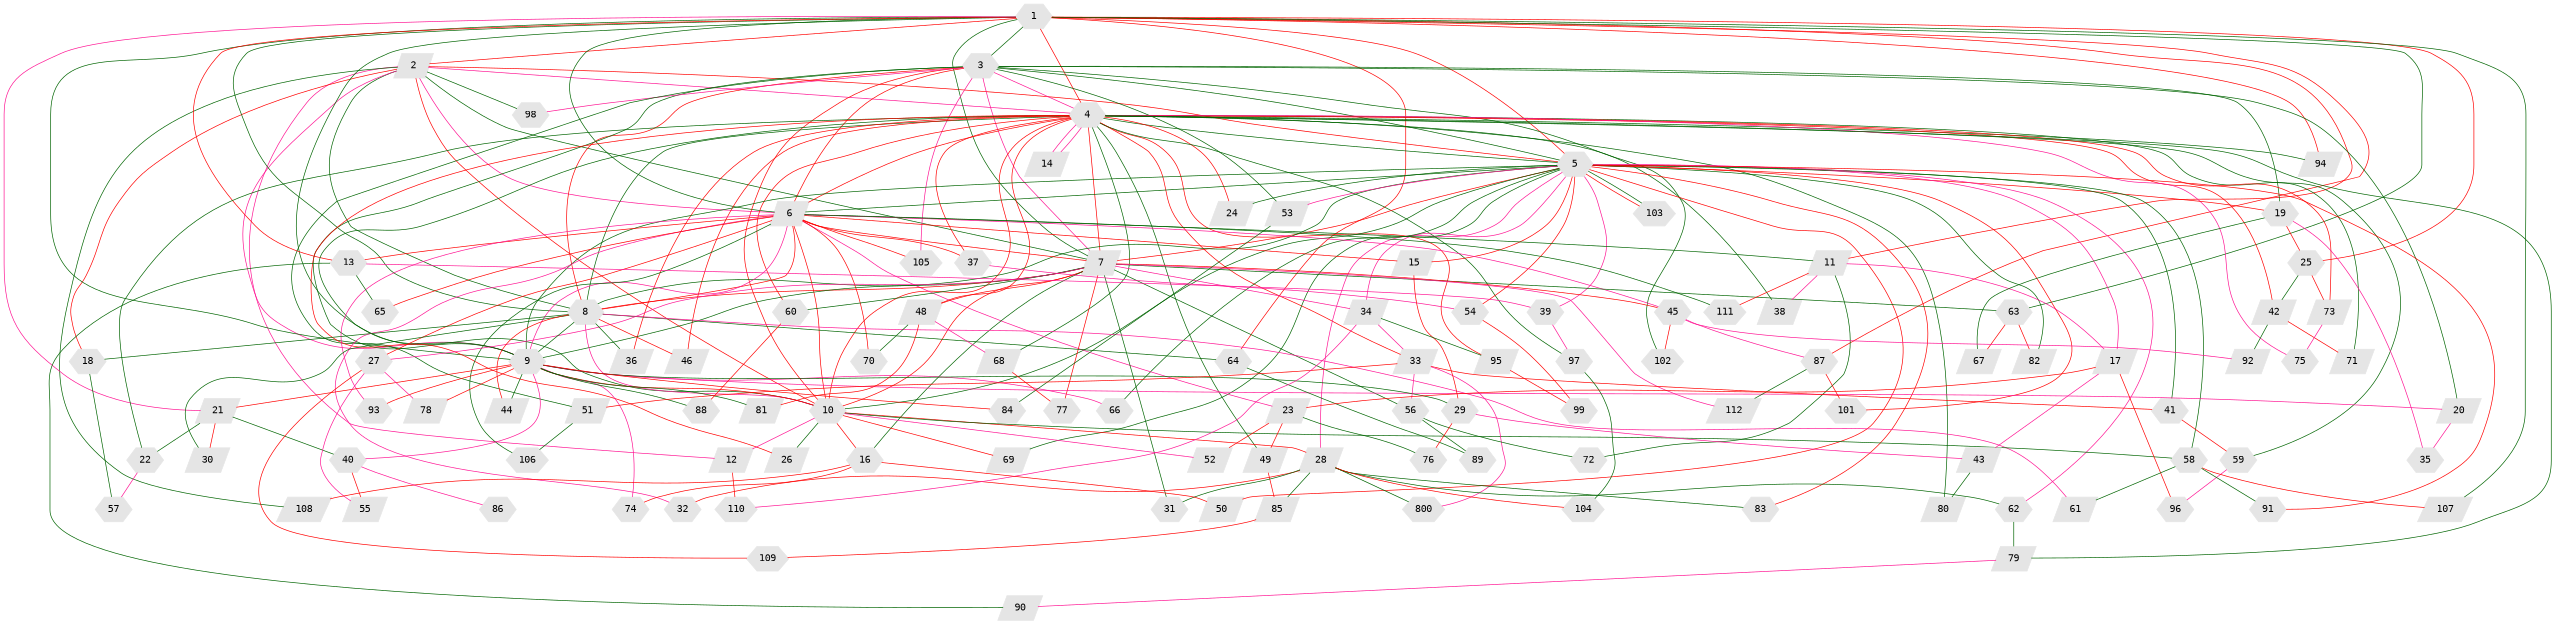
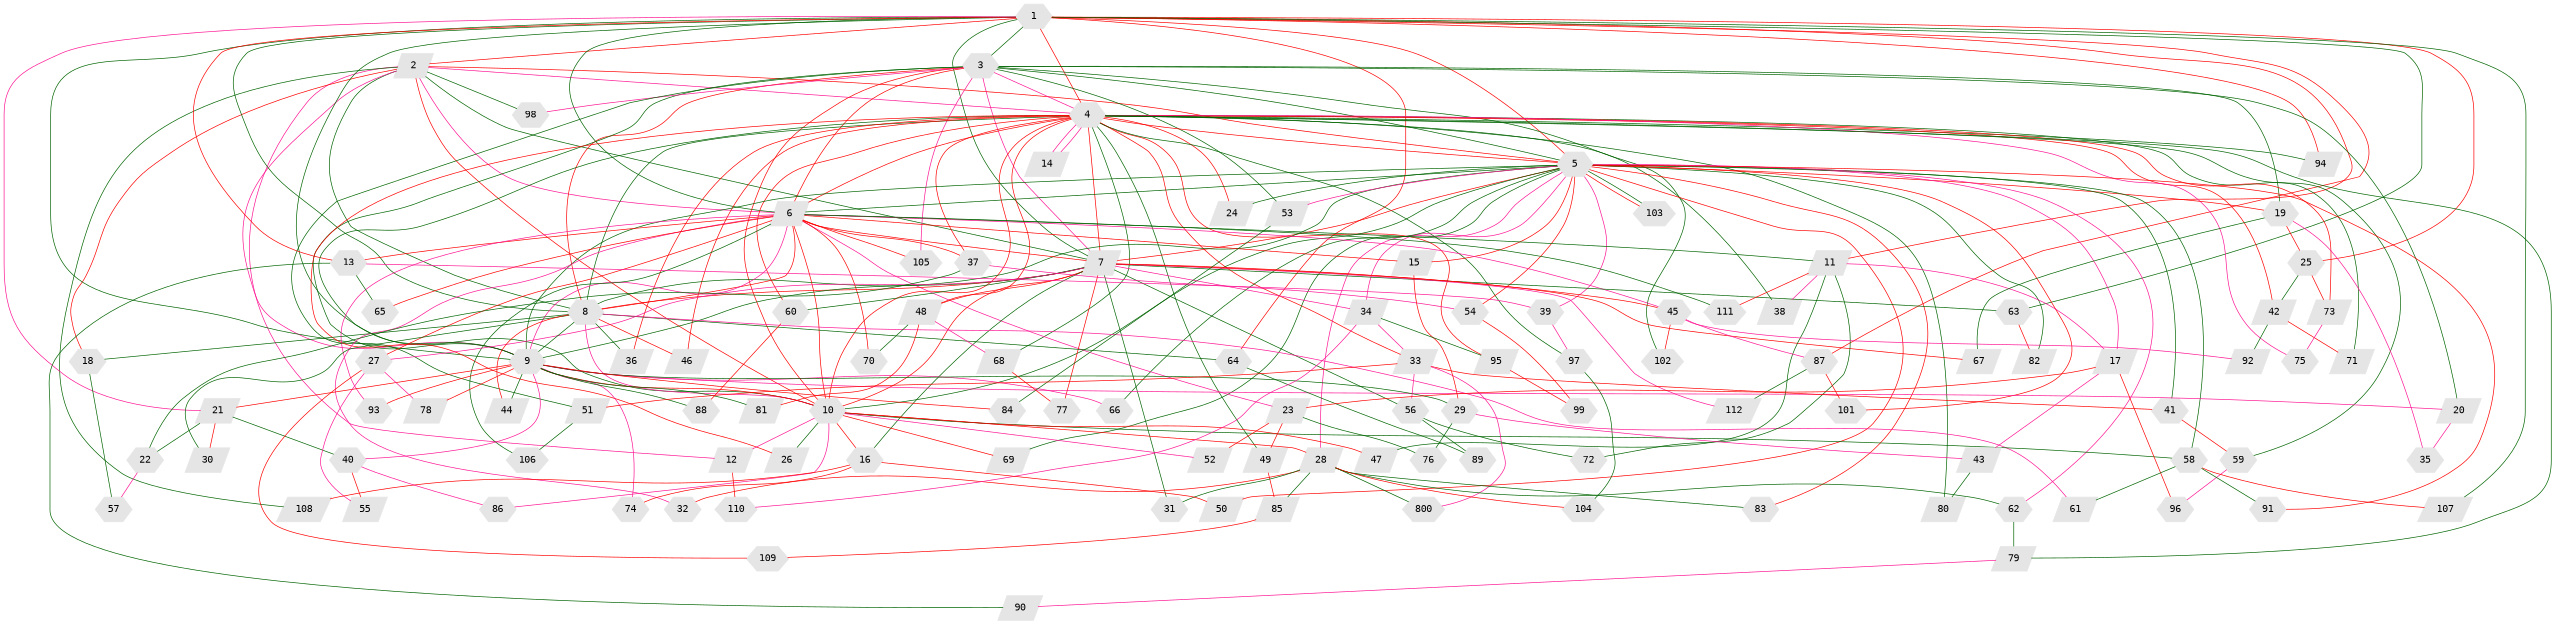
(498, 142) -> (599, 296)
(1330, 144) -> (1330, 144)
(1996, 337) -> (1606, 304)
(1446, 432) -> (1446, 432)
none -> (1376, 460)
none -> (664, 491)
